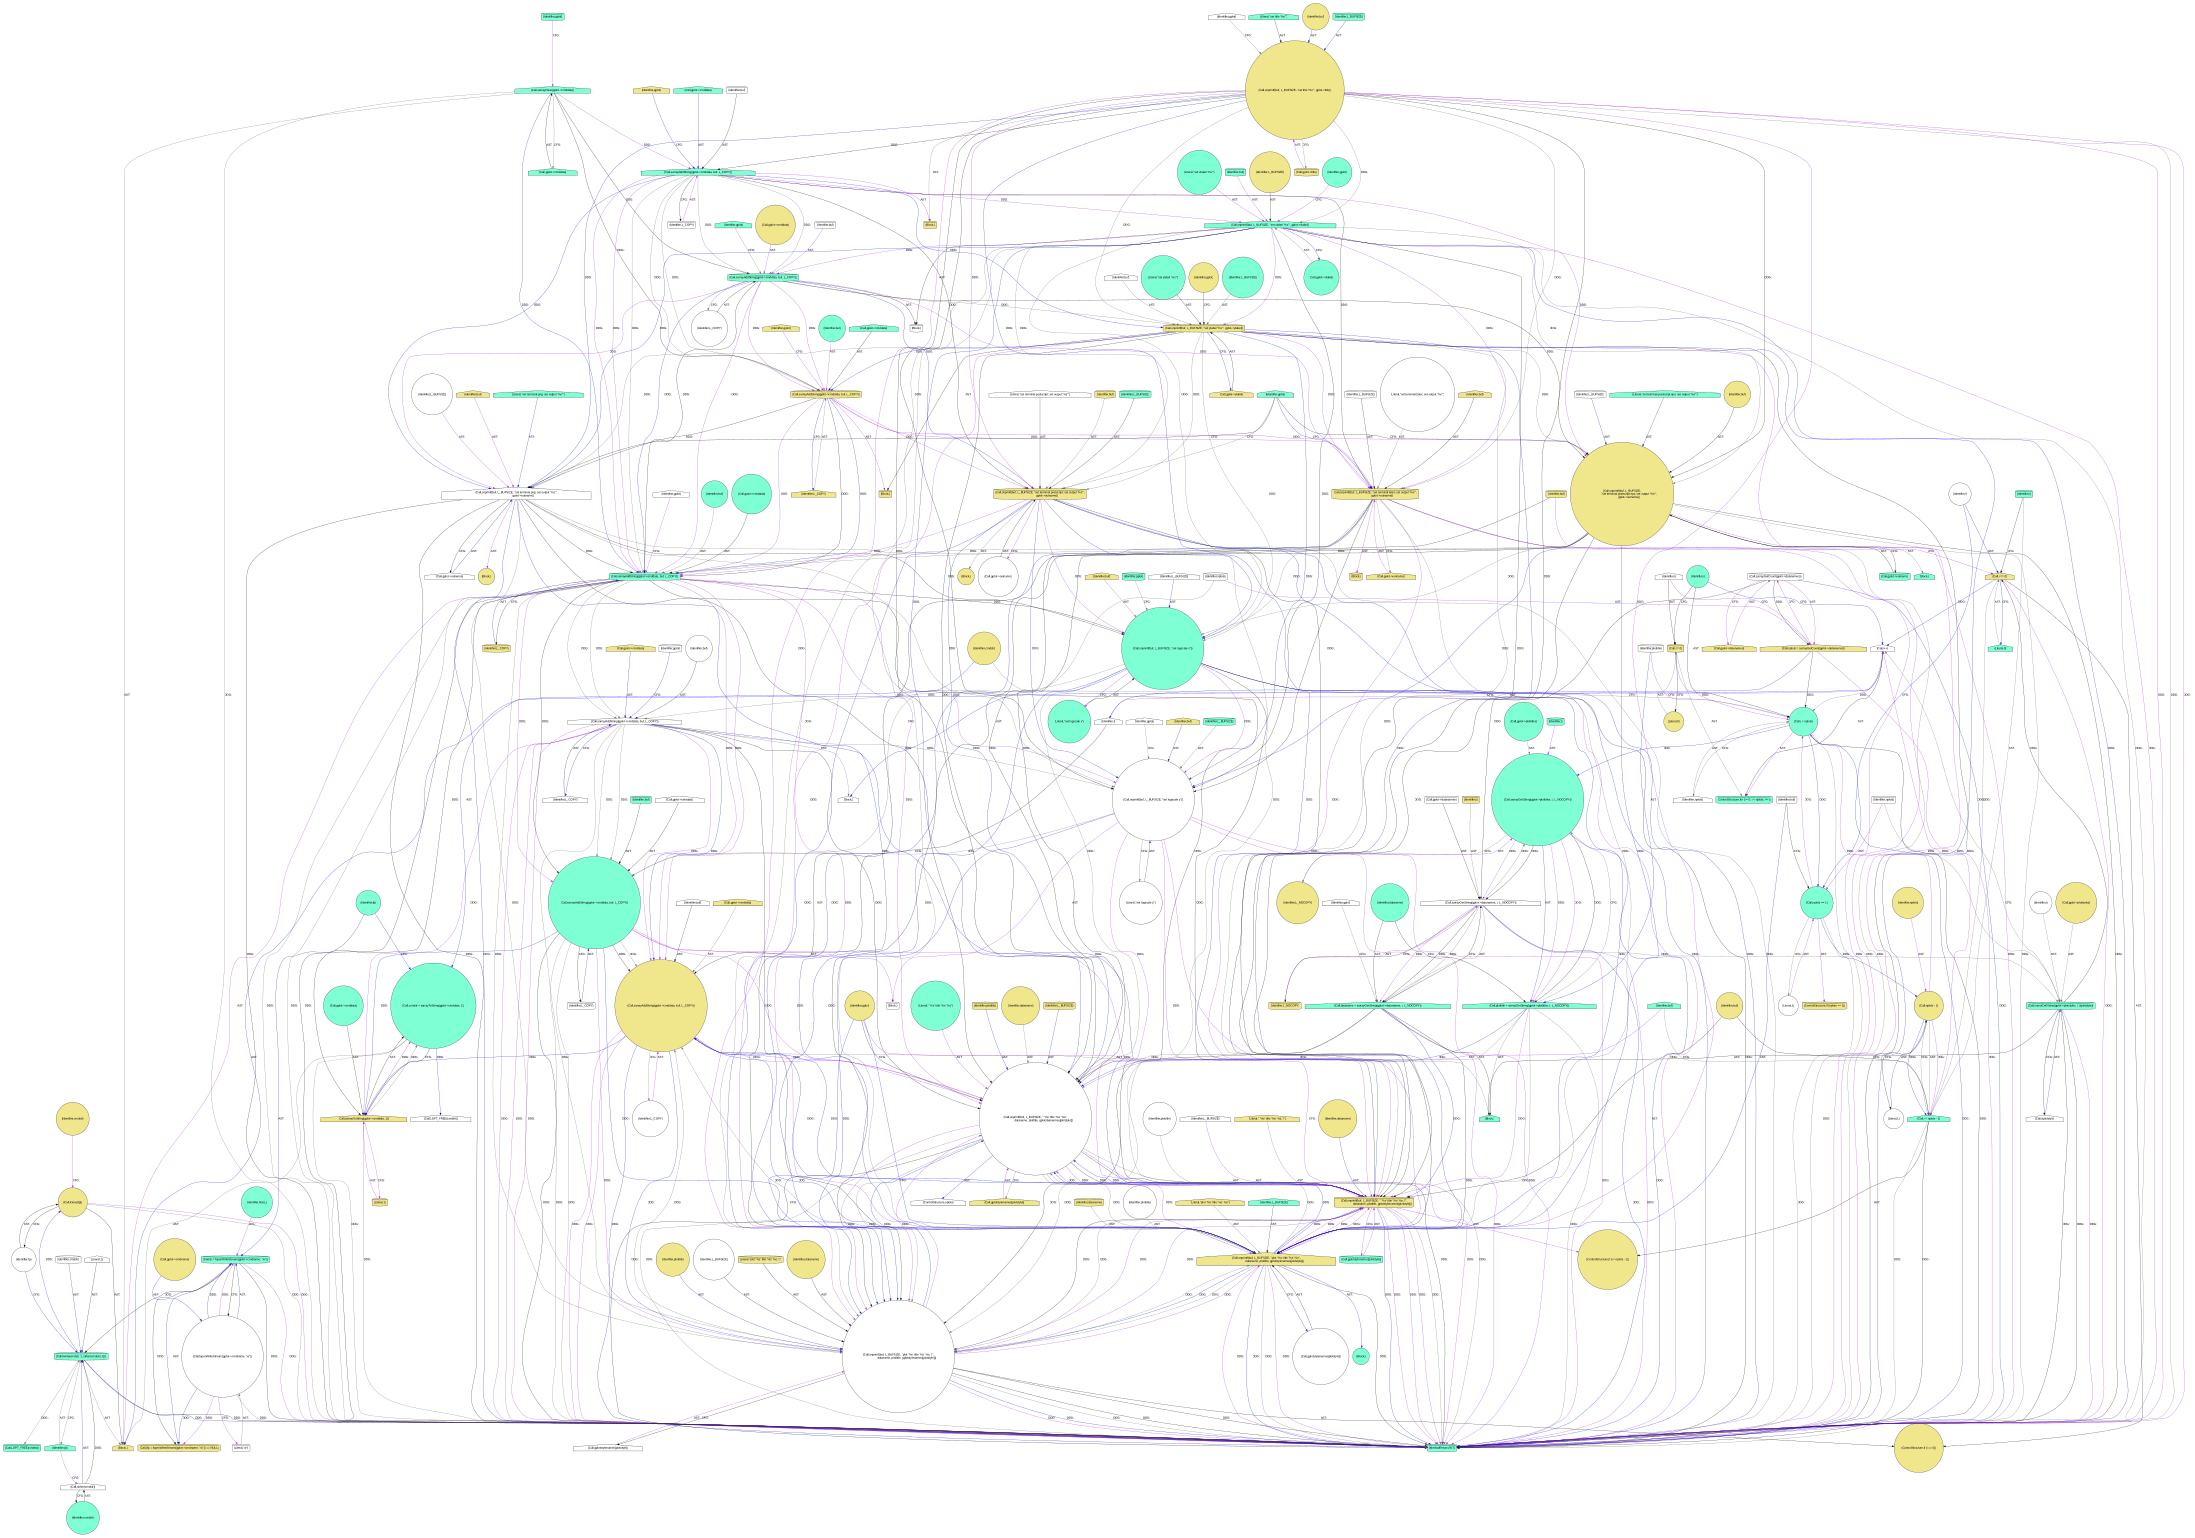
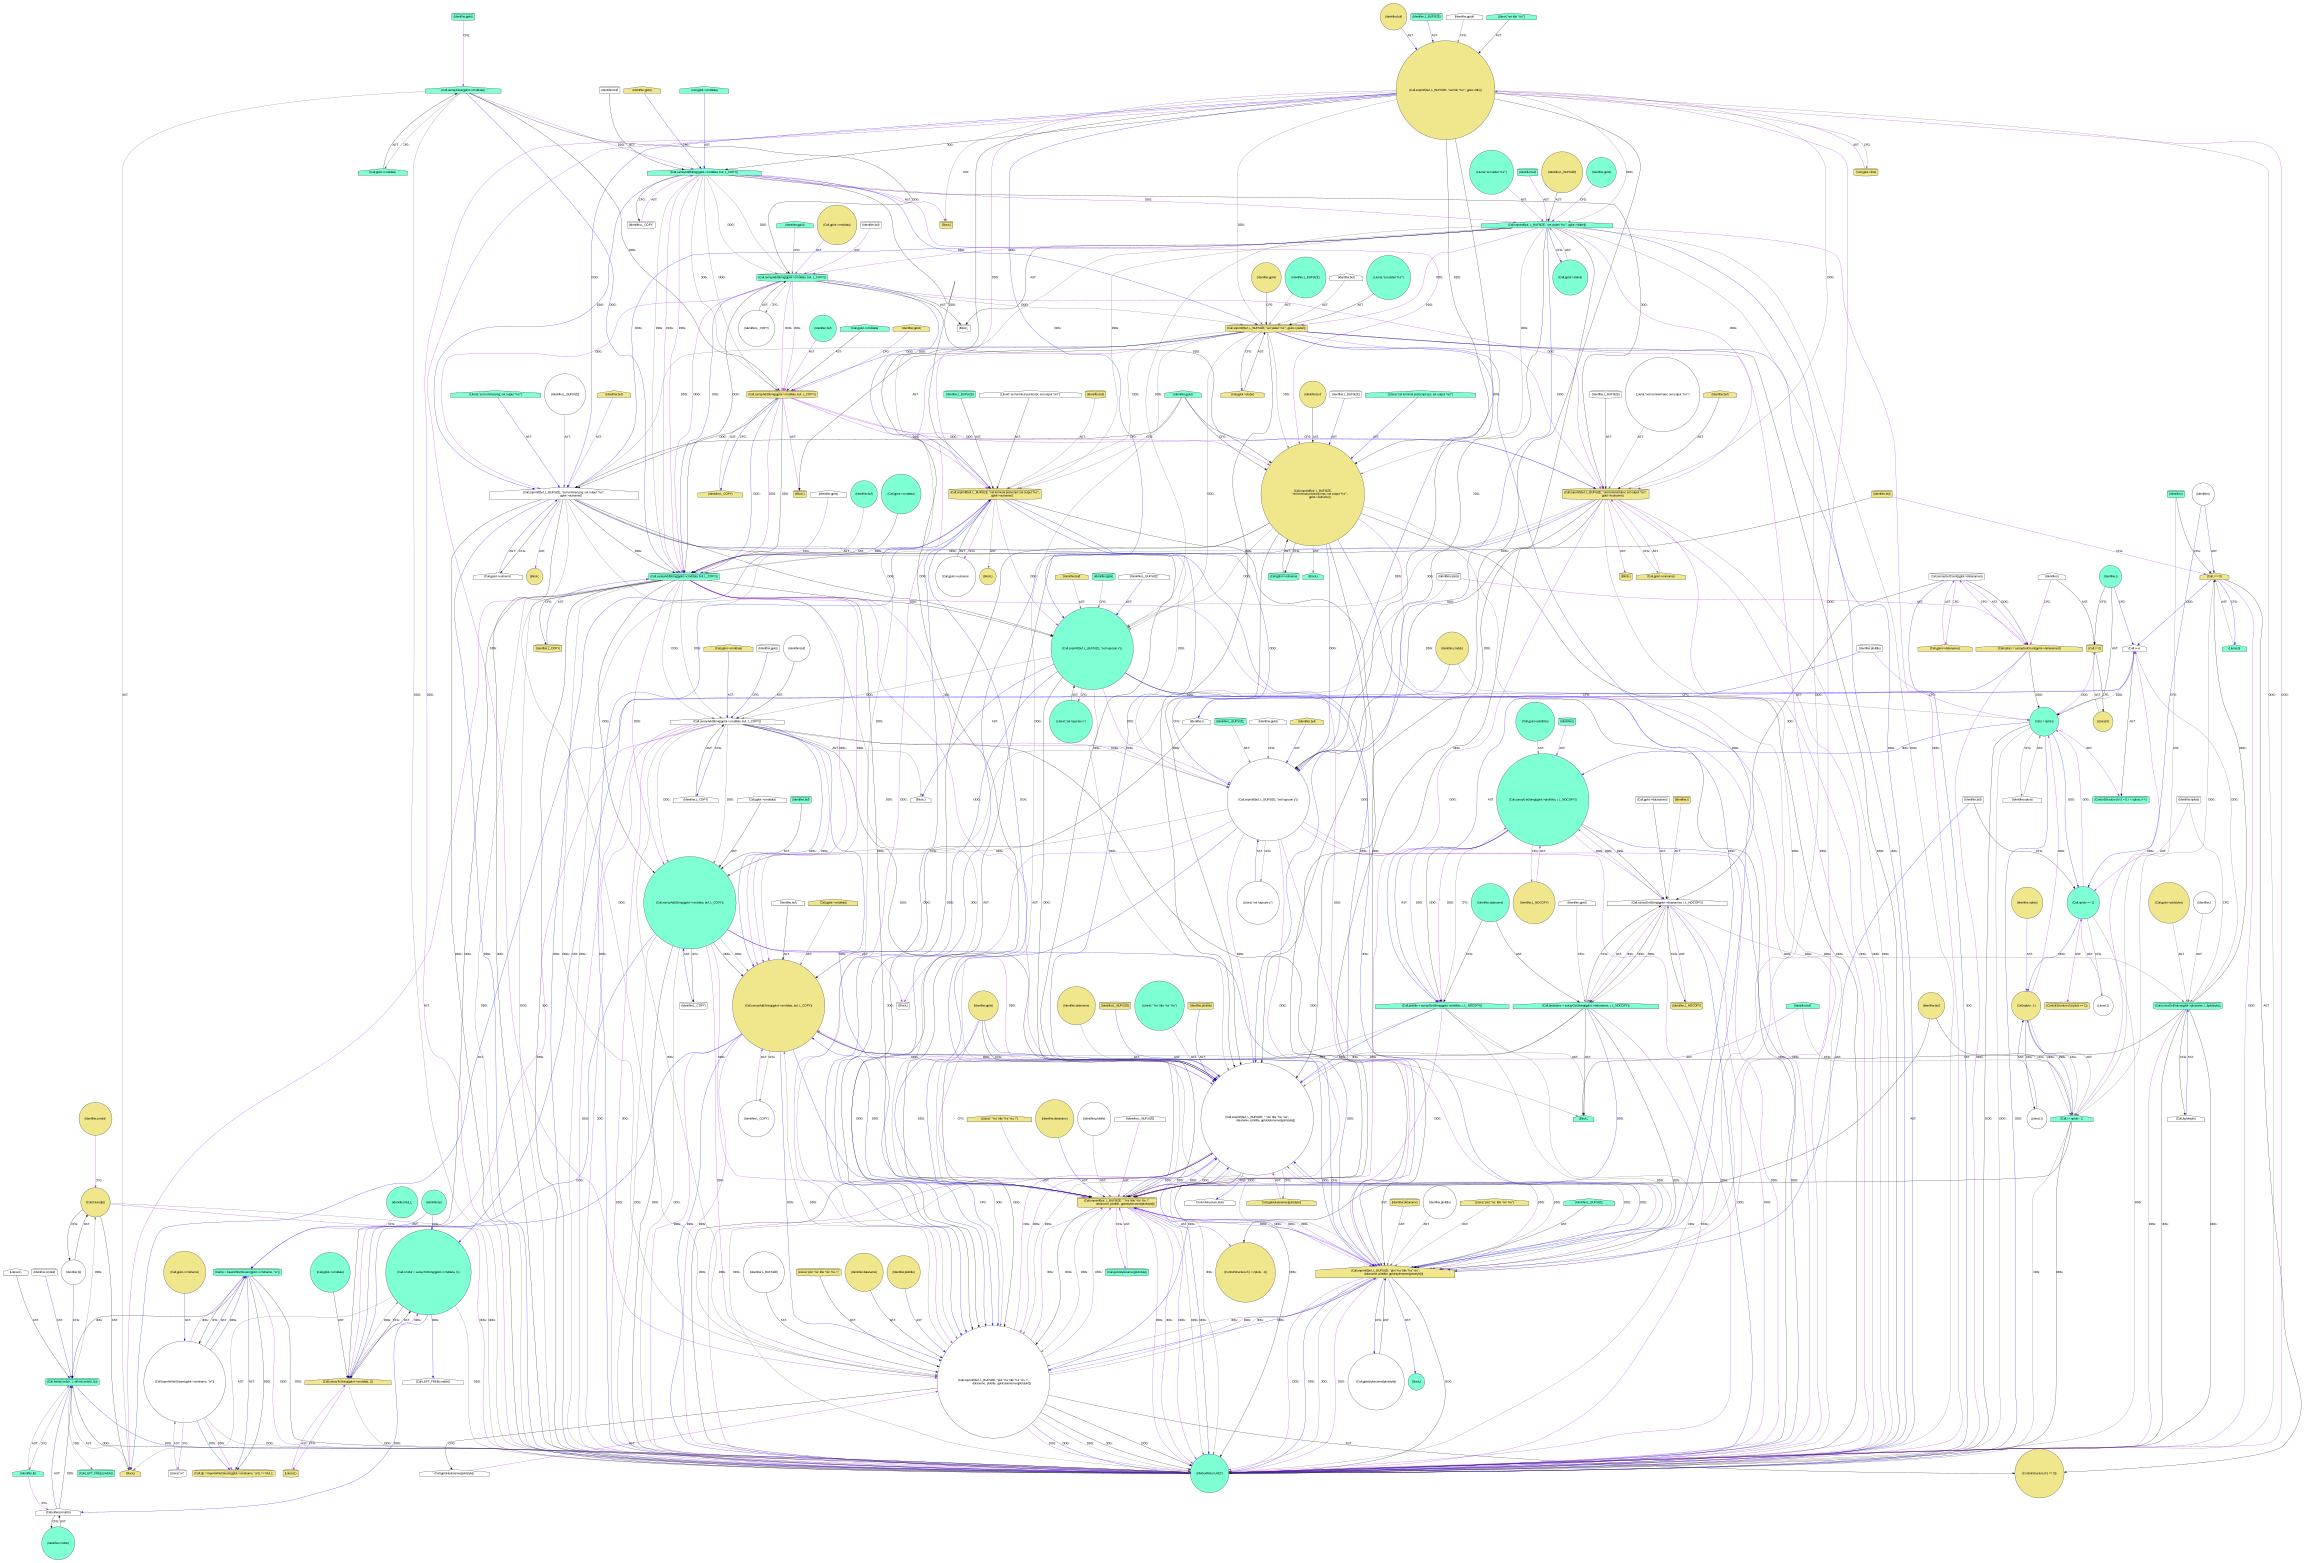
(1703, 726) -> none
(938, 1202) -> (1210, 1202)
(44, 1284) -> (90, 1299)
(1442, 1448) -> (1210, 1473)
none -> (322, 1492)
